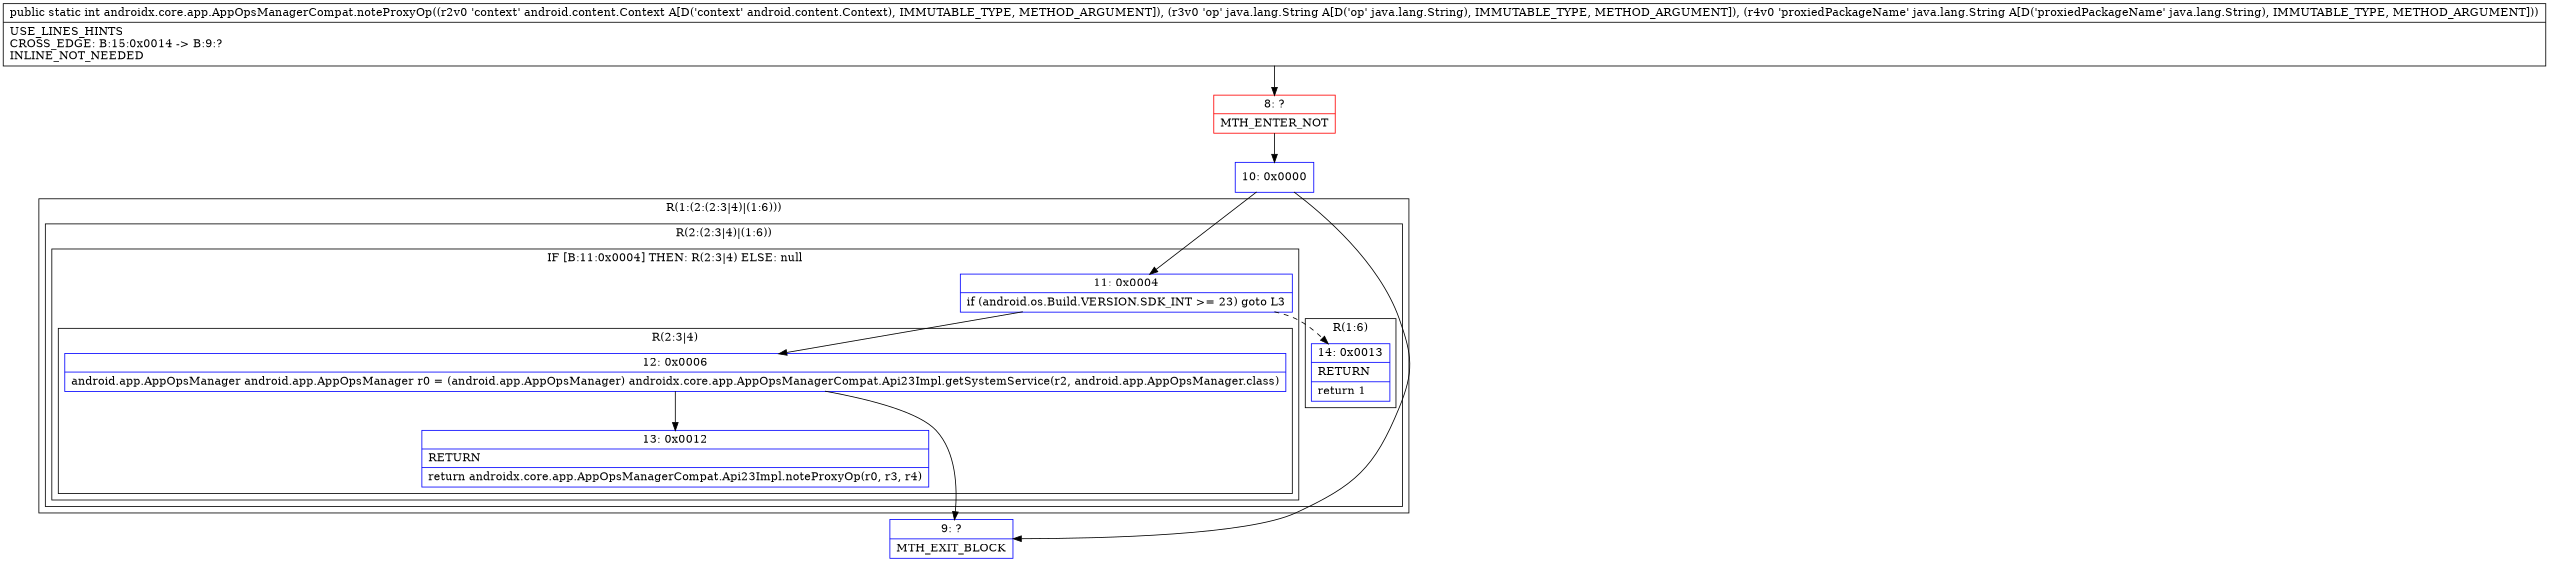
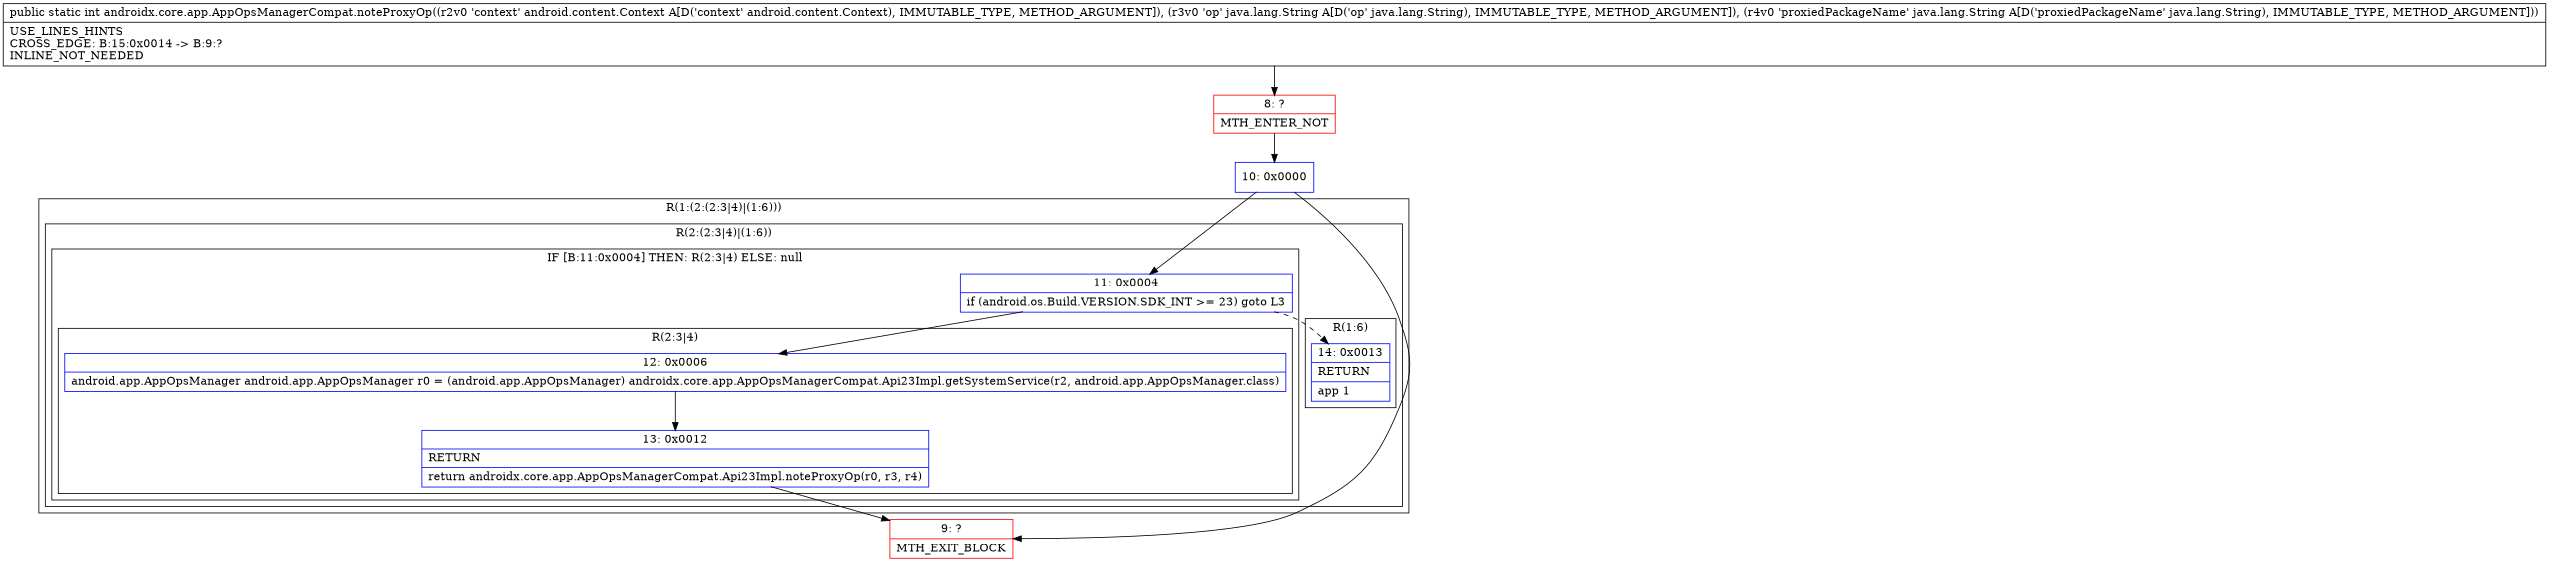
(1342, 391) -> (1334, 391)
(923, 421) -> (826, 502)
(951, 539) -> (951, 539)
